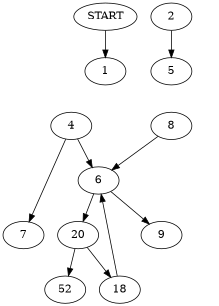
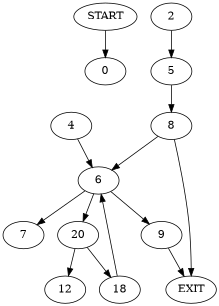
(105, 71) -> (105, 71)
none -> (171, 95)
(49, 177) -> (64, 206)
(65, 290) -> (65, 290)
none -> (191, 290)
